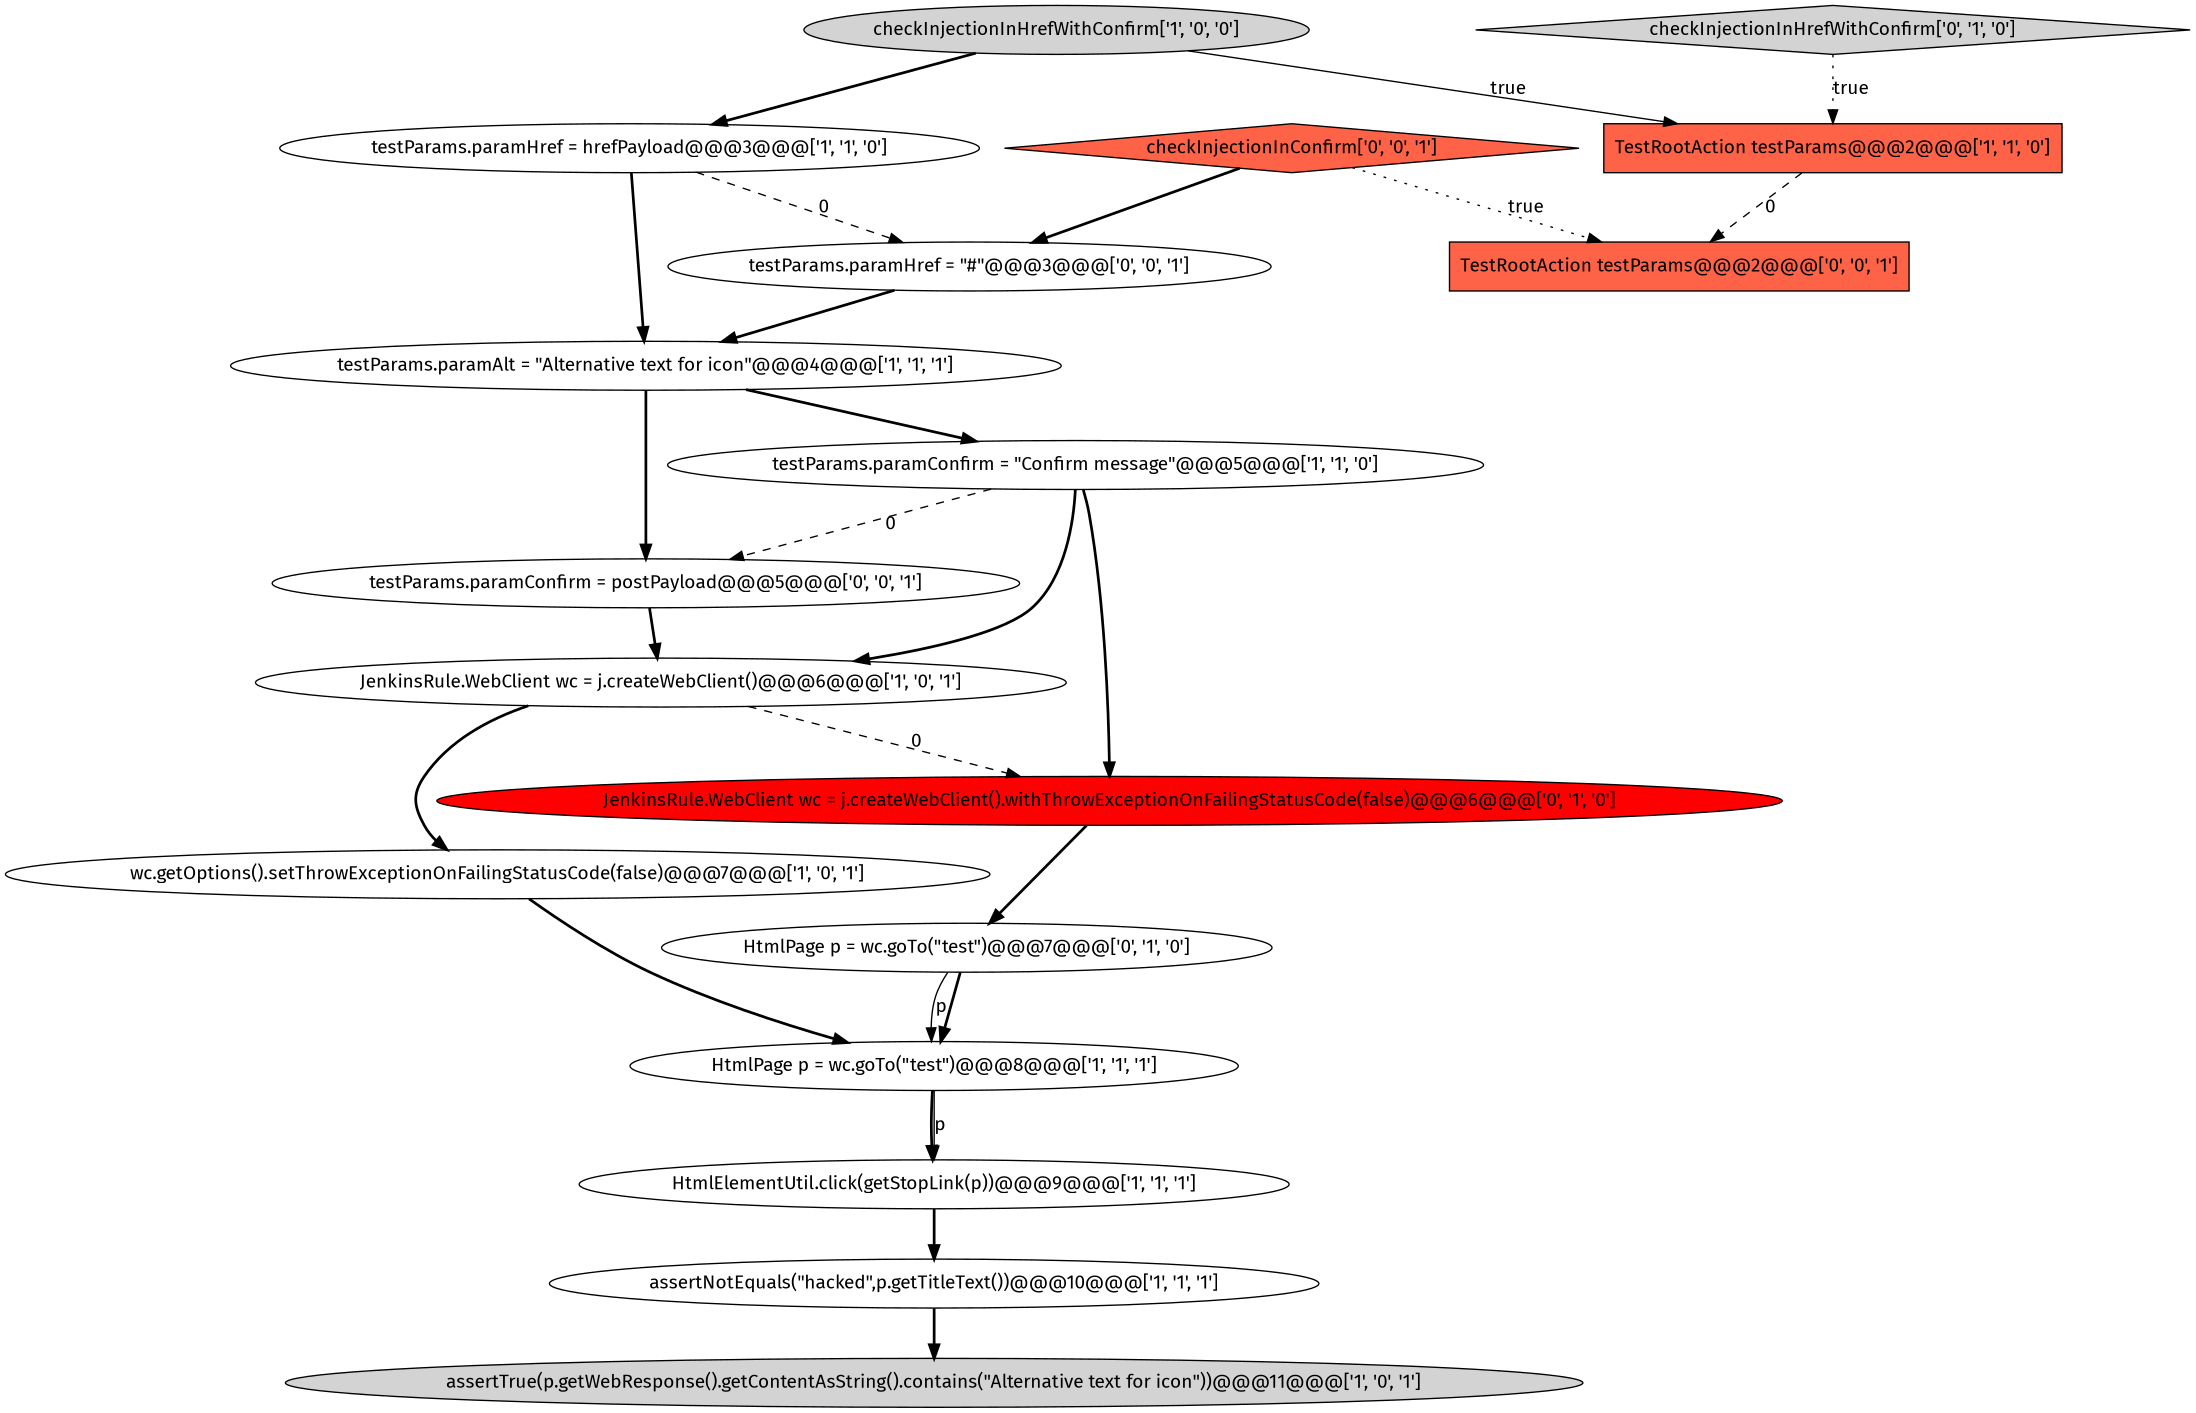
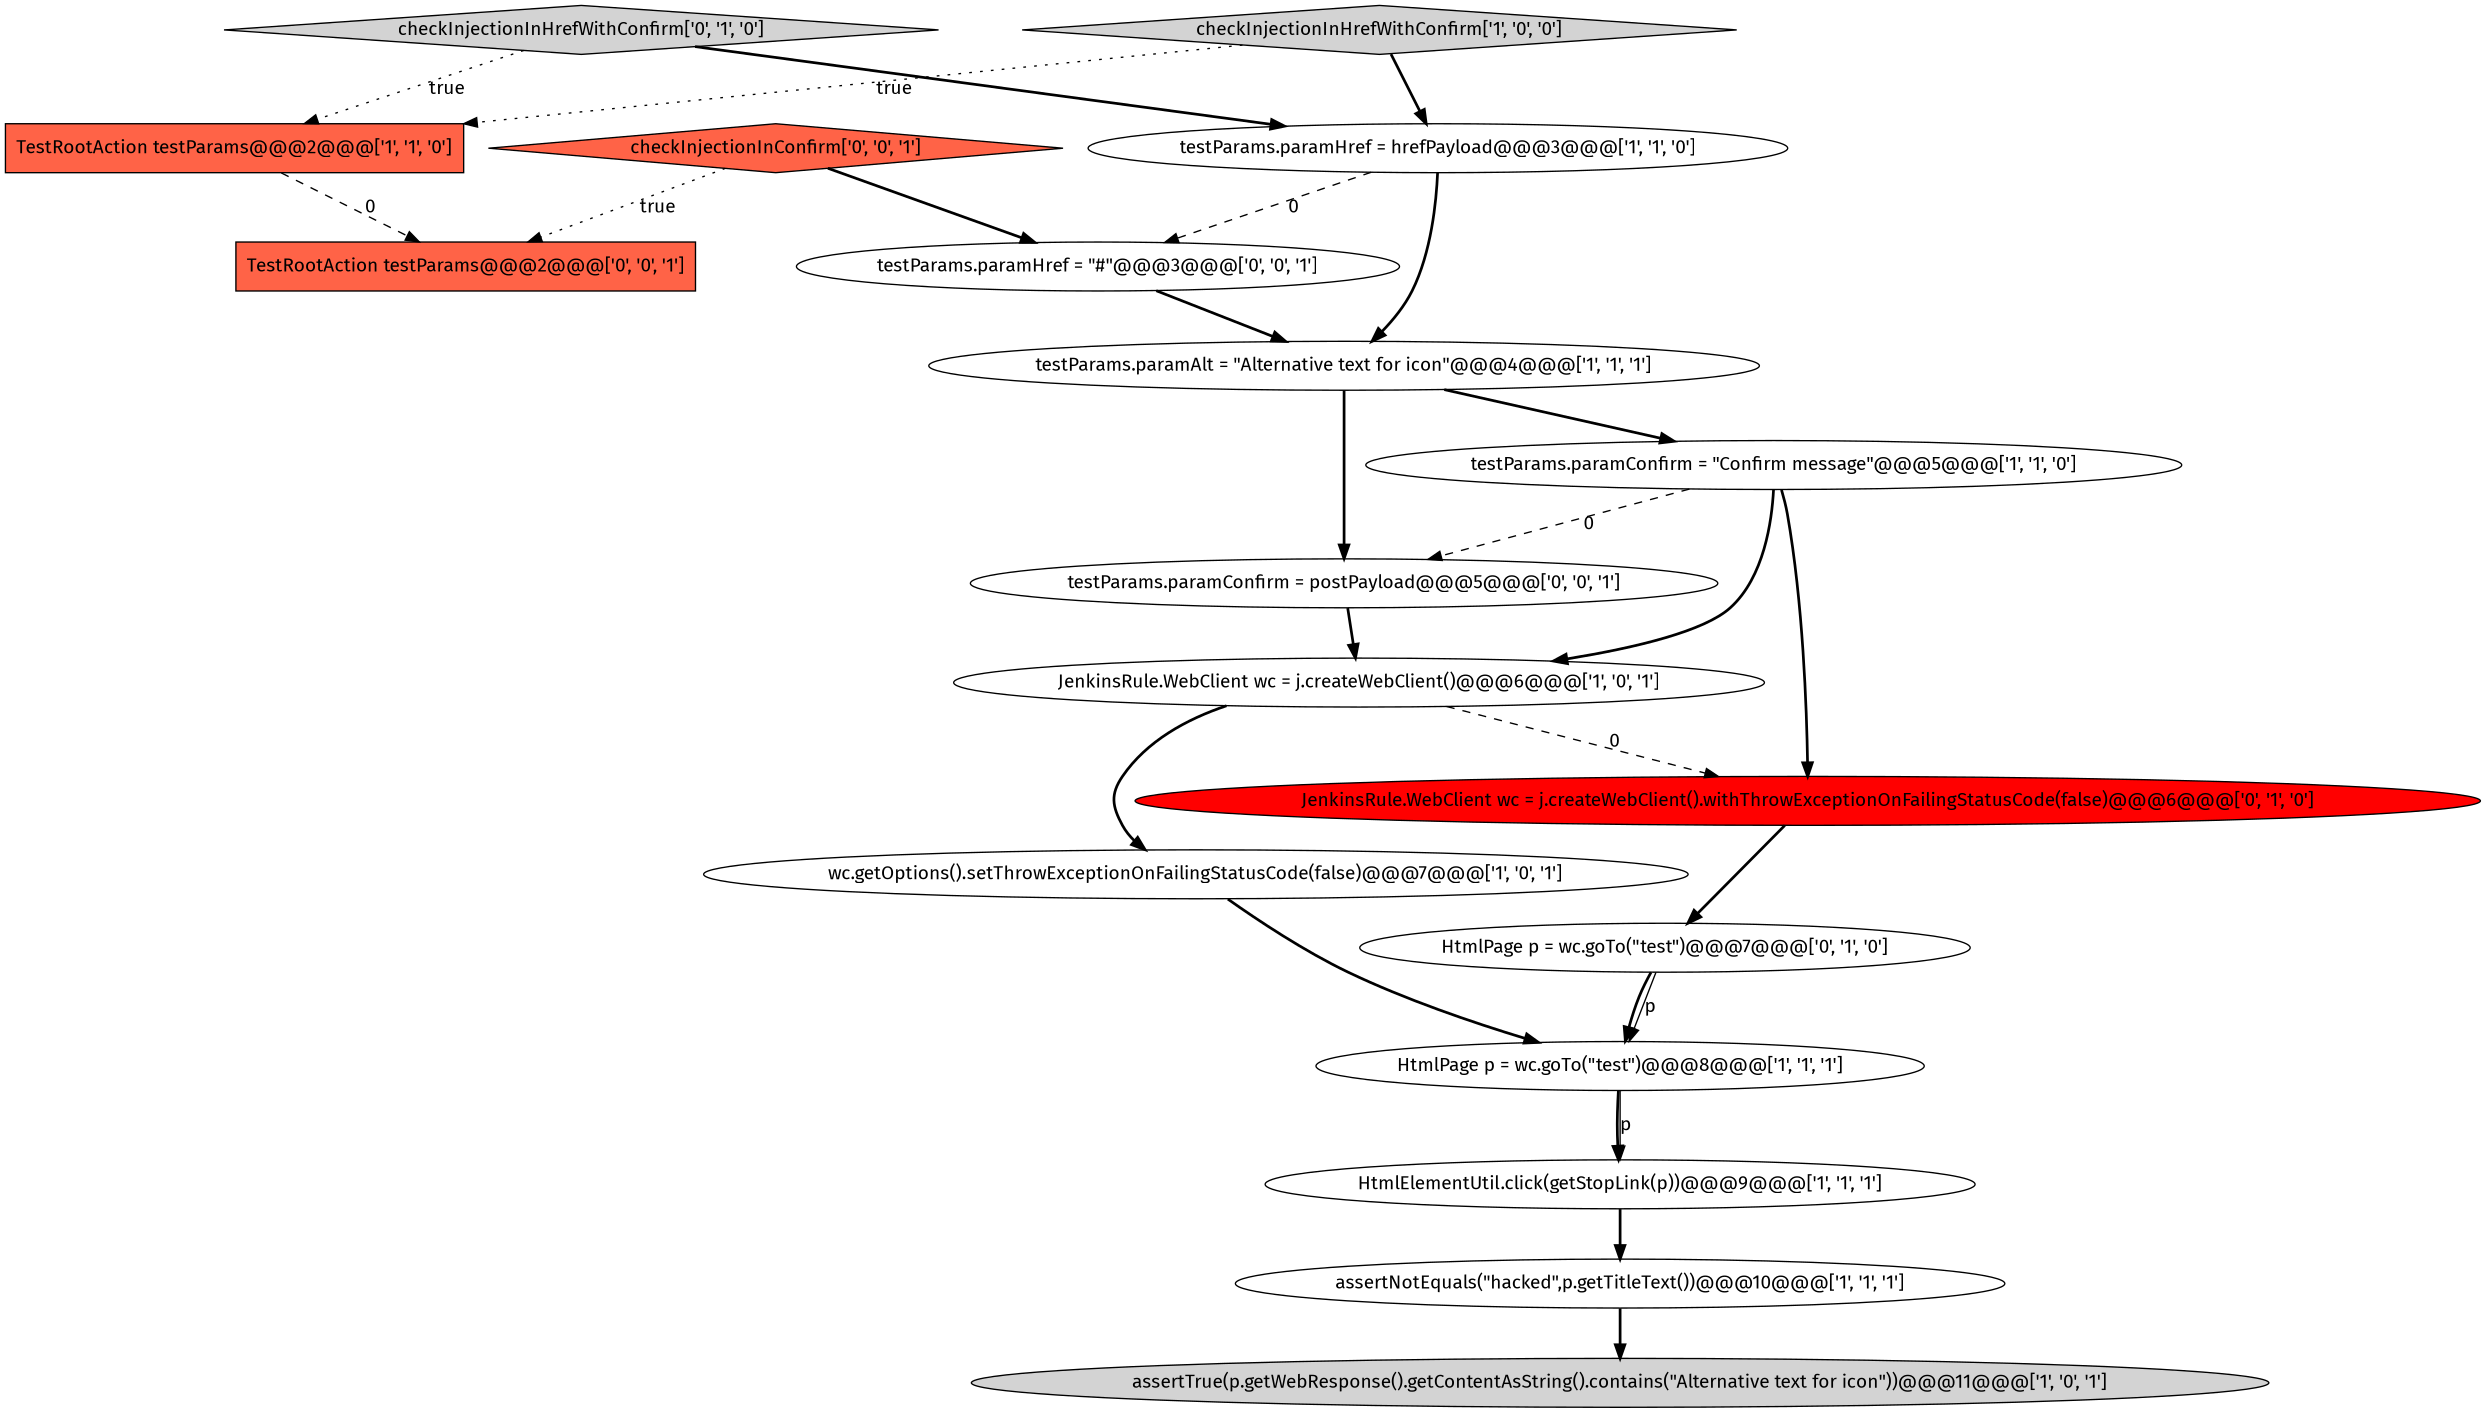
(1057, 30) -> (1379, 30)
none -> (983, 85)
(1426, 86) -> (860, 84)
